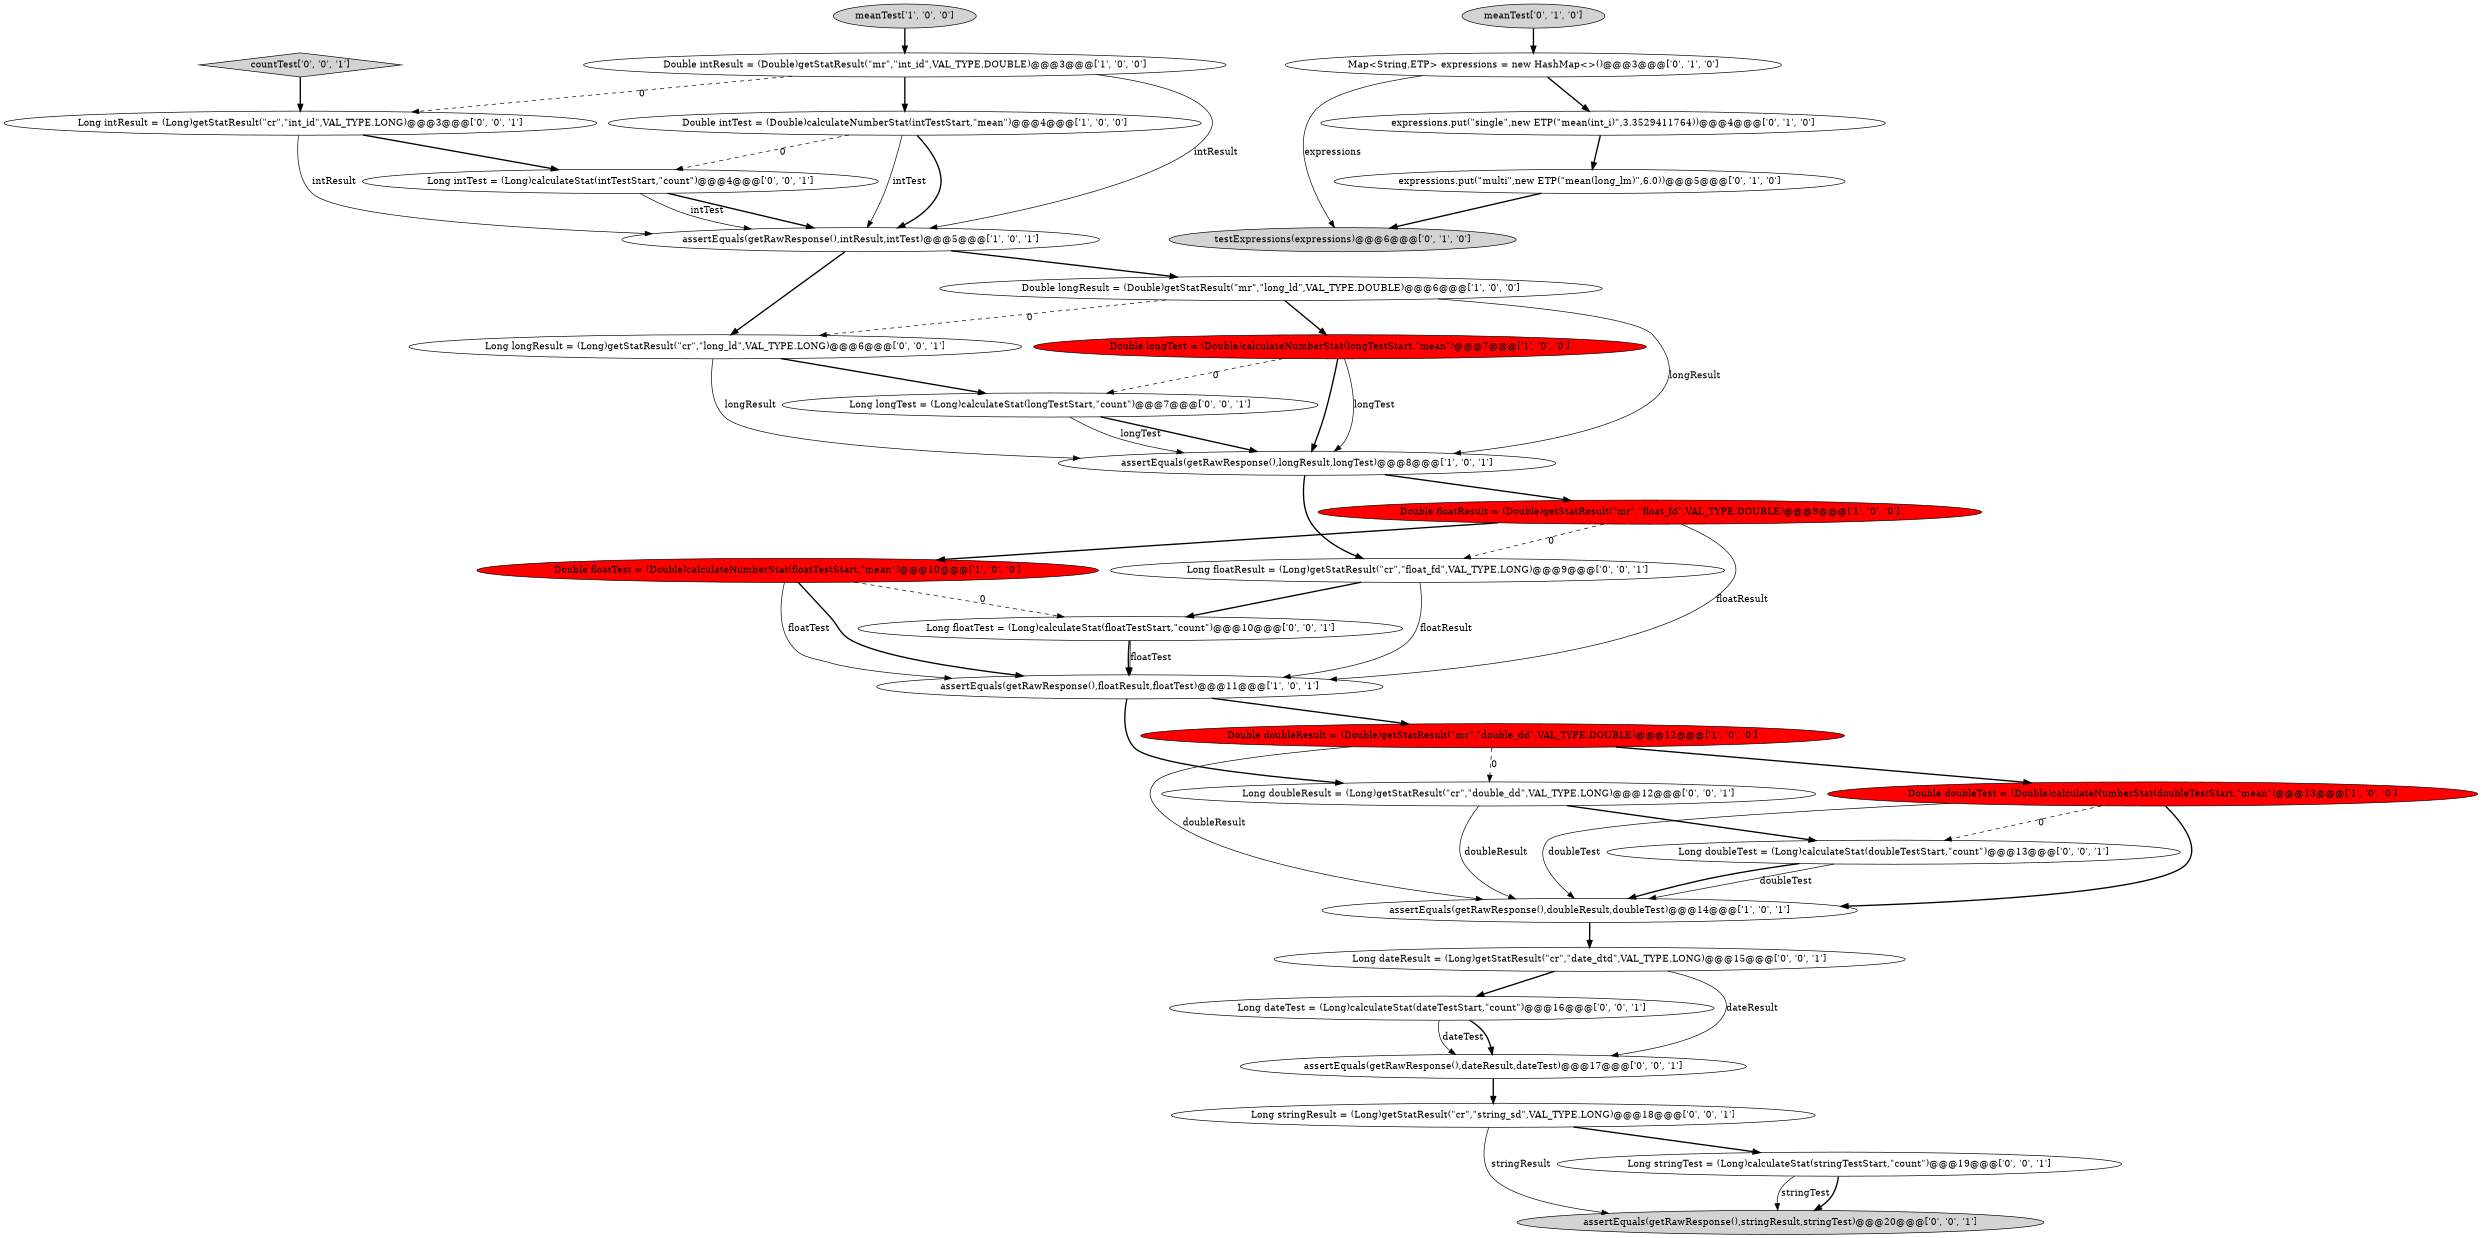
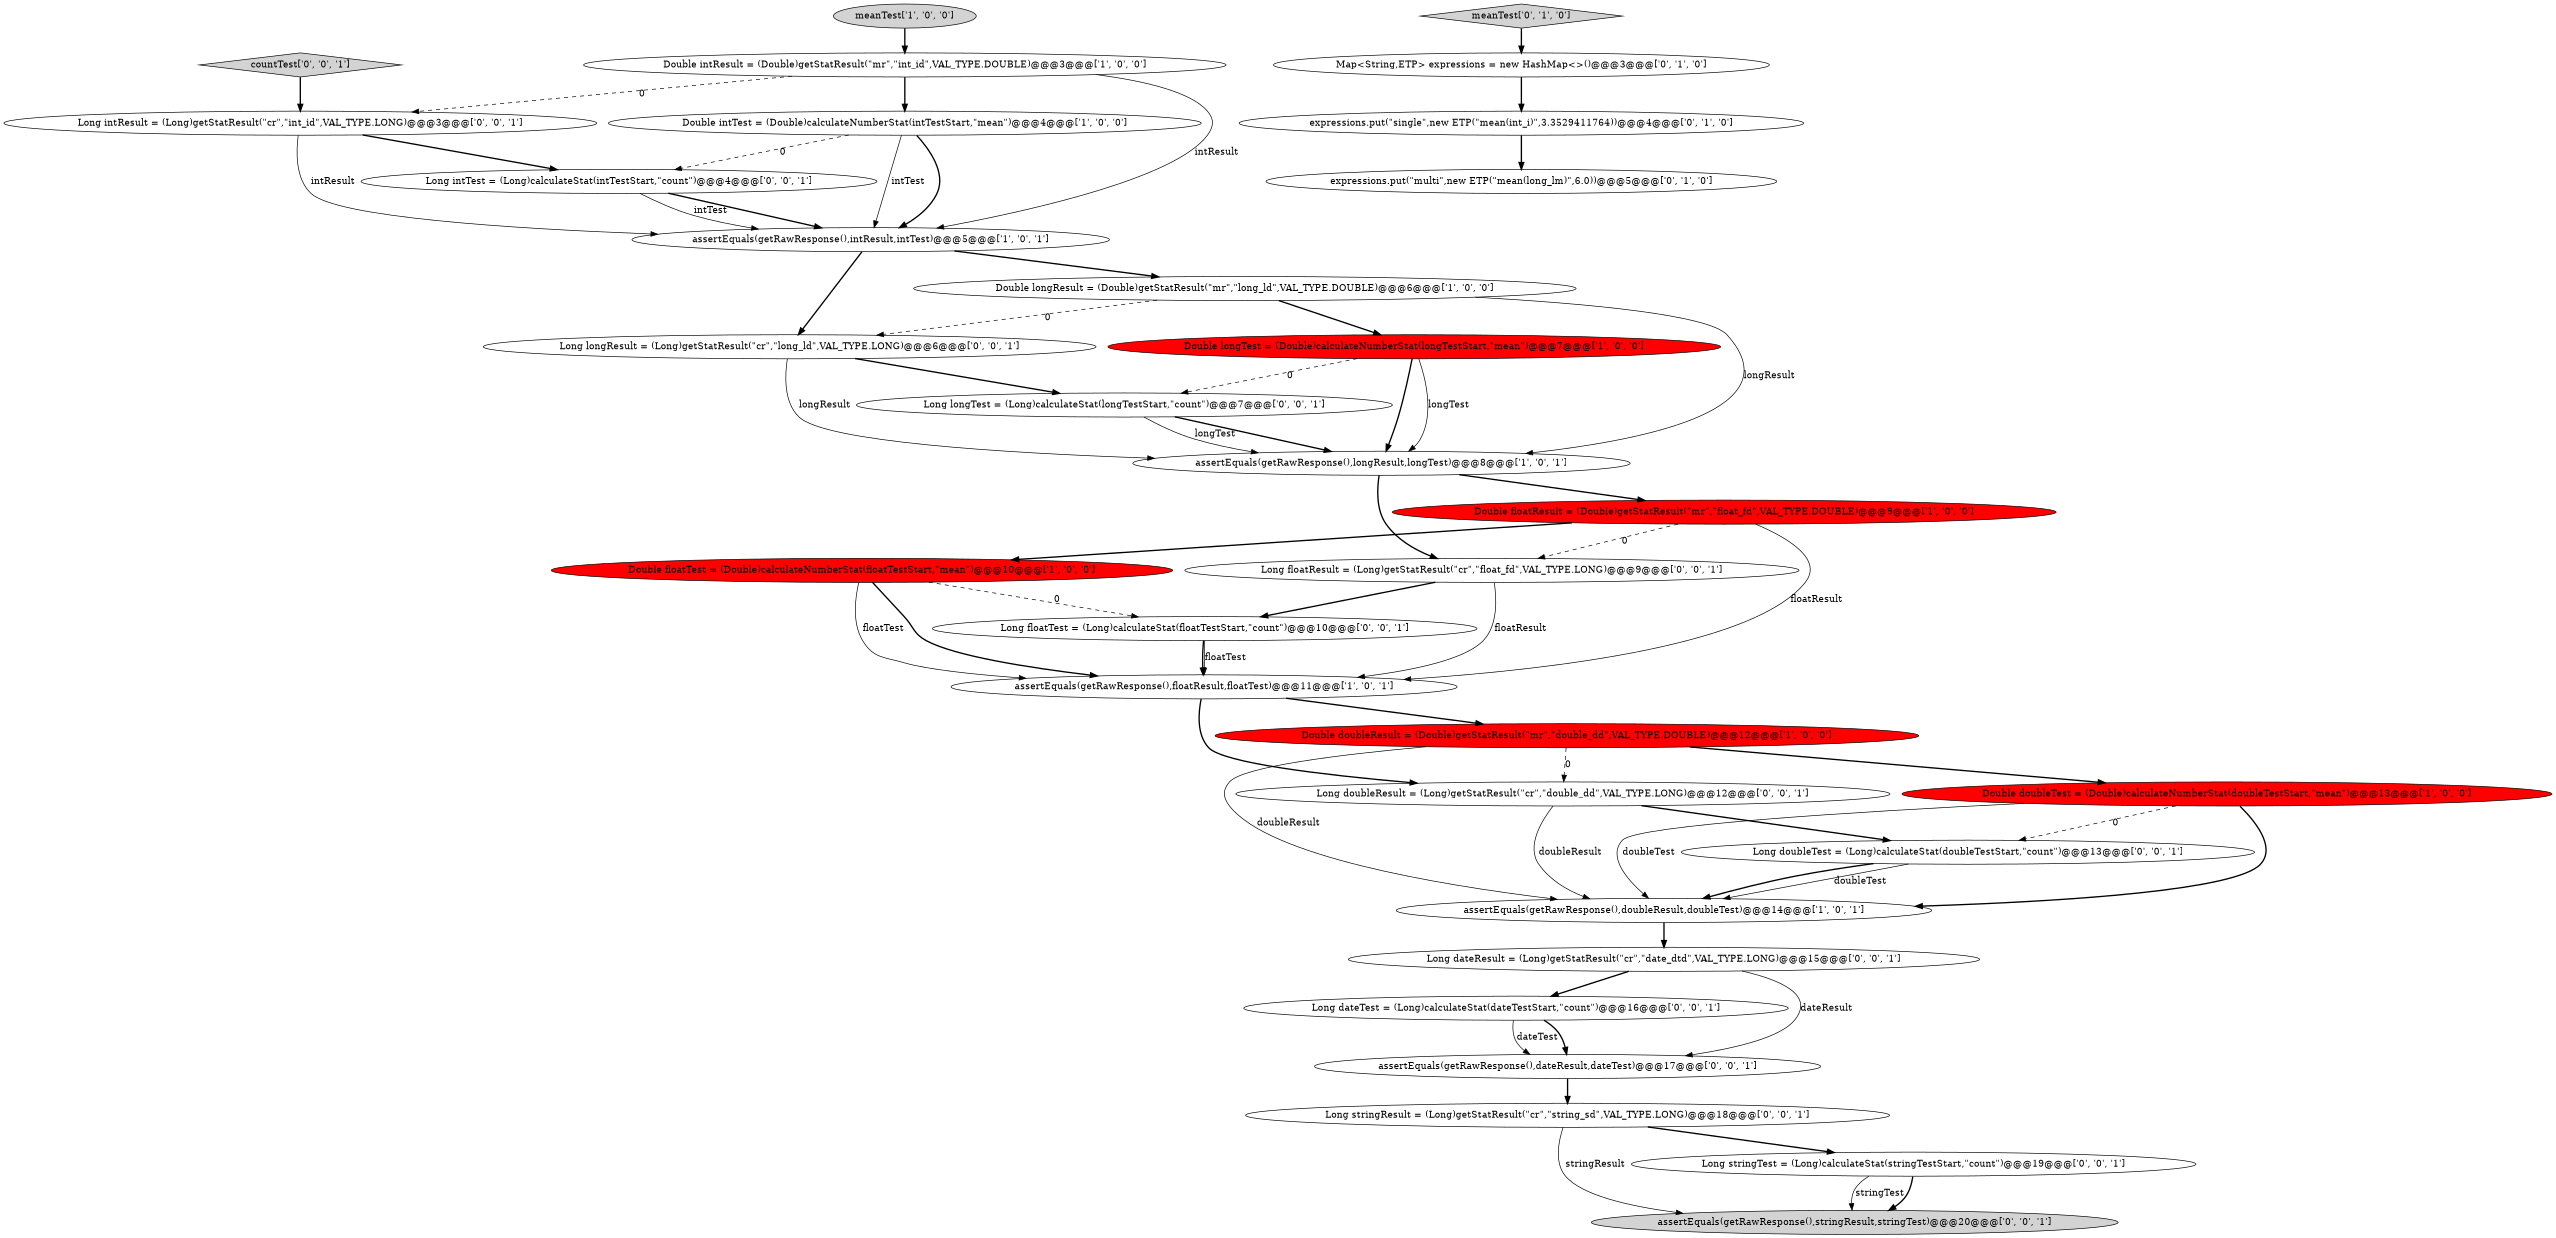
(1533, 16) -> (1521, 16)
(1343, 240) -> none
